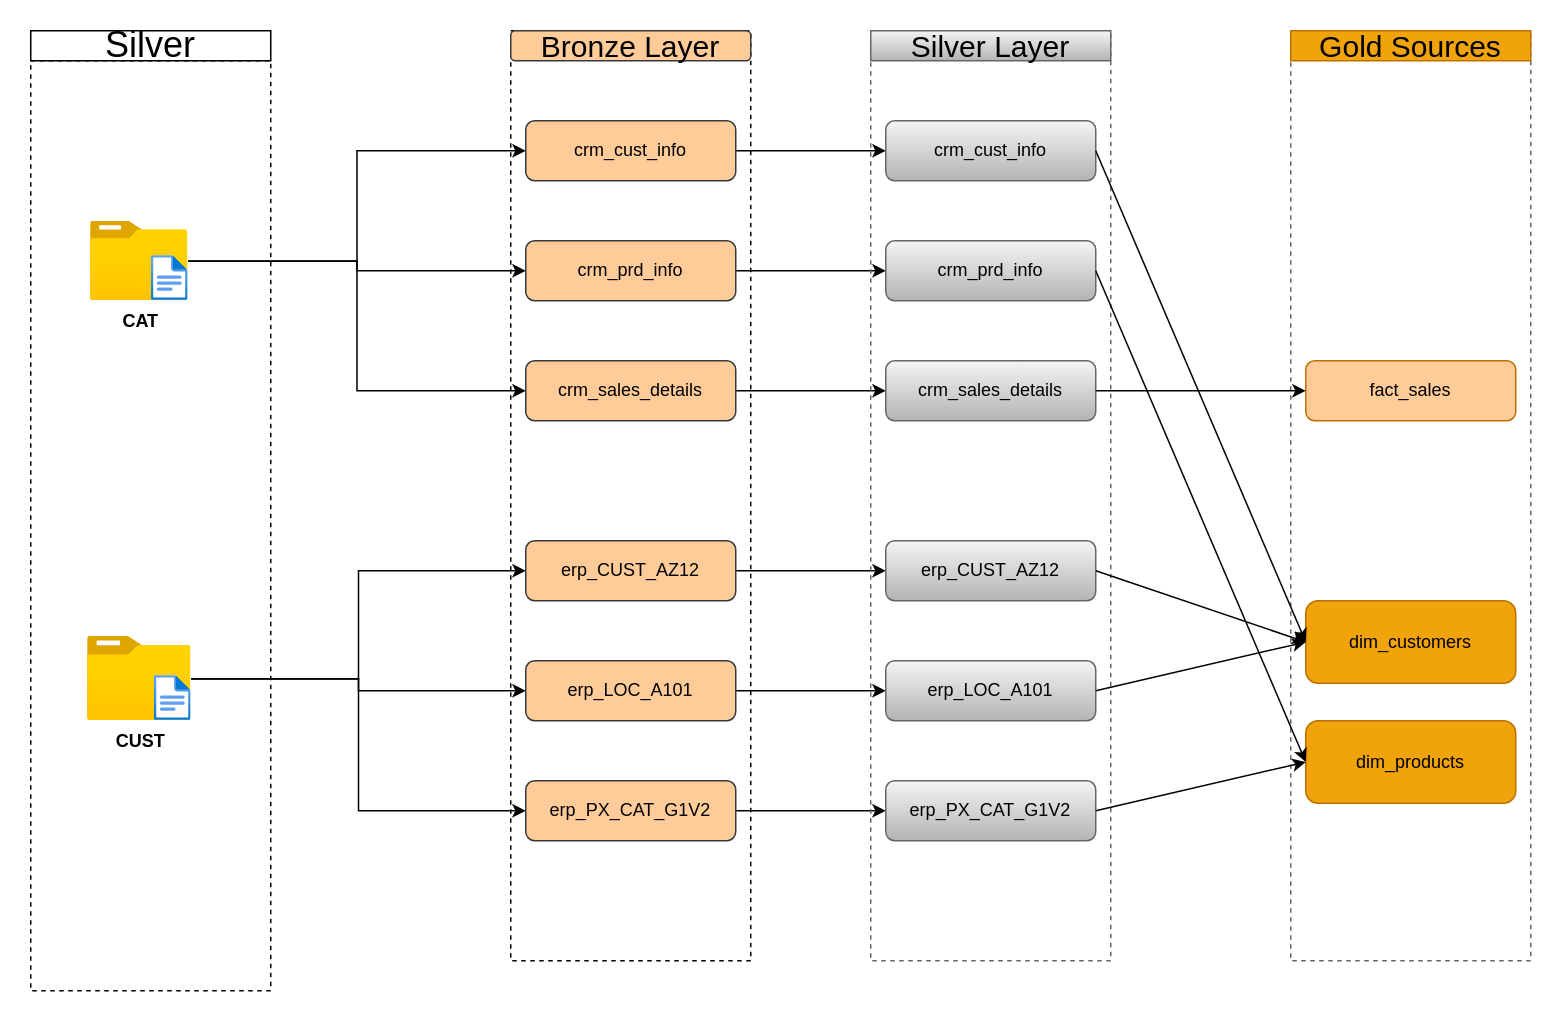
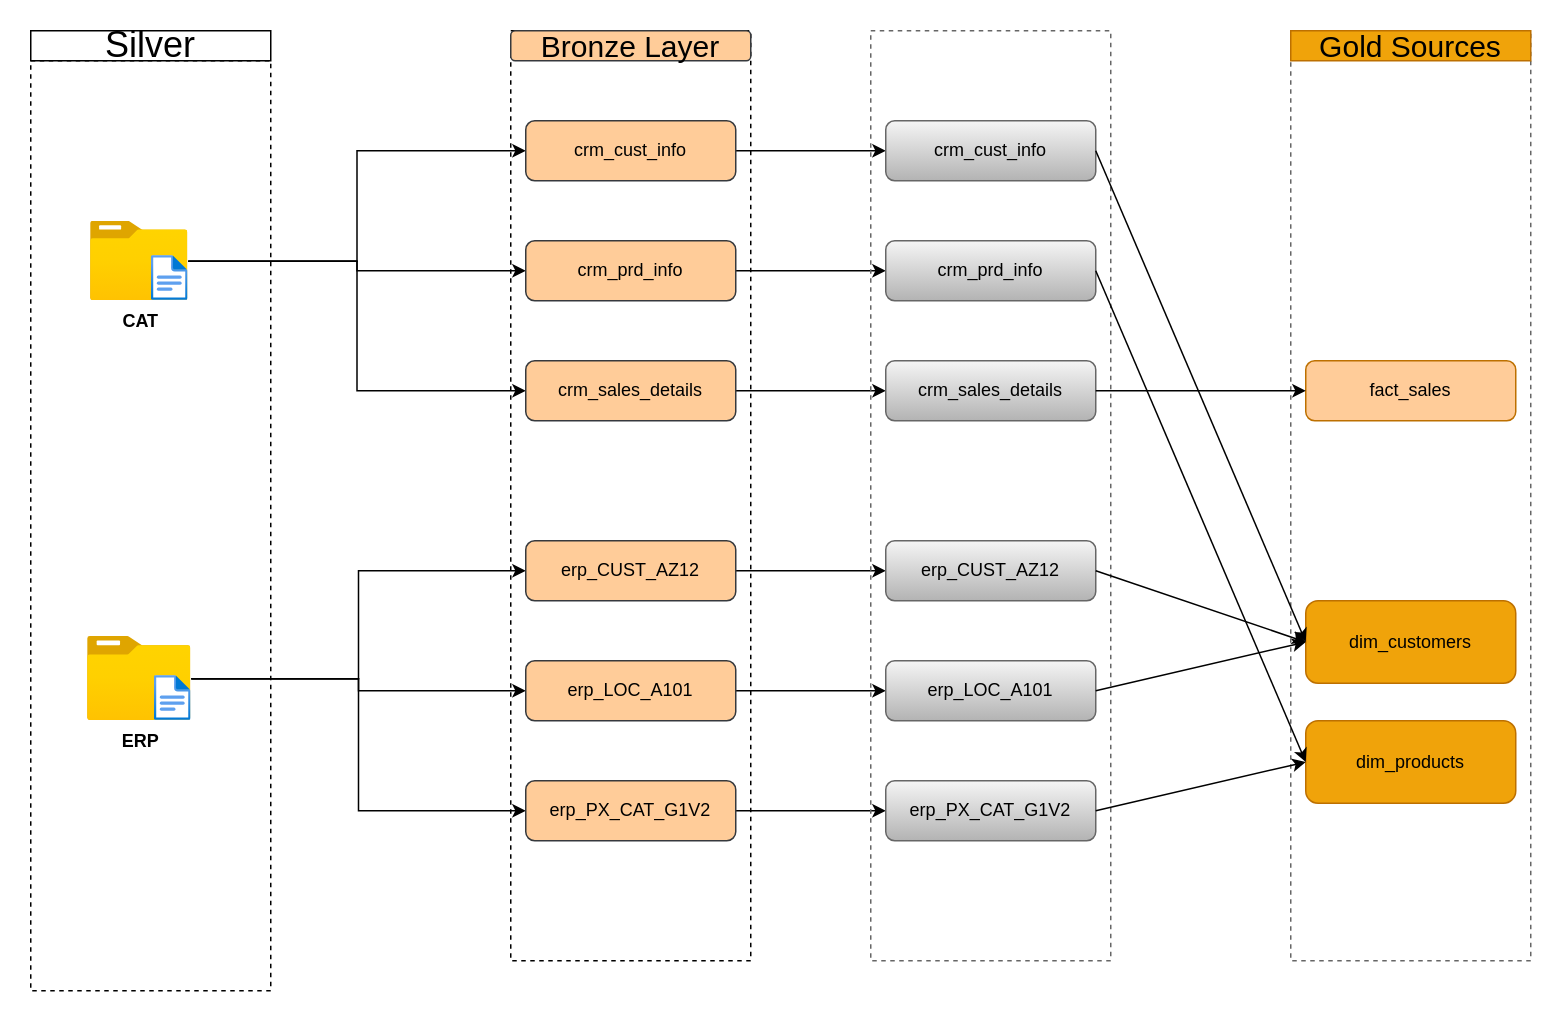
(991, 46) -> none
(141, 742) -> (141, 742)
